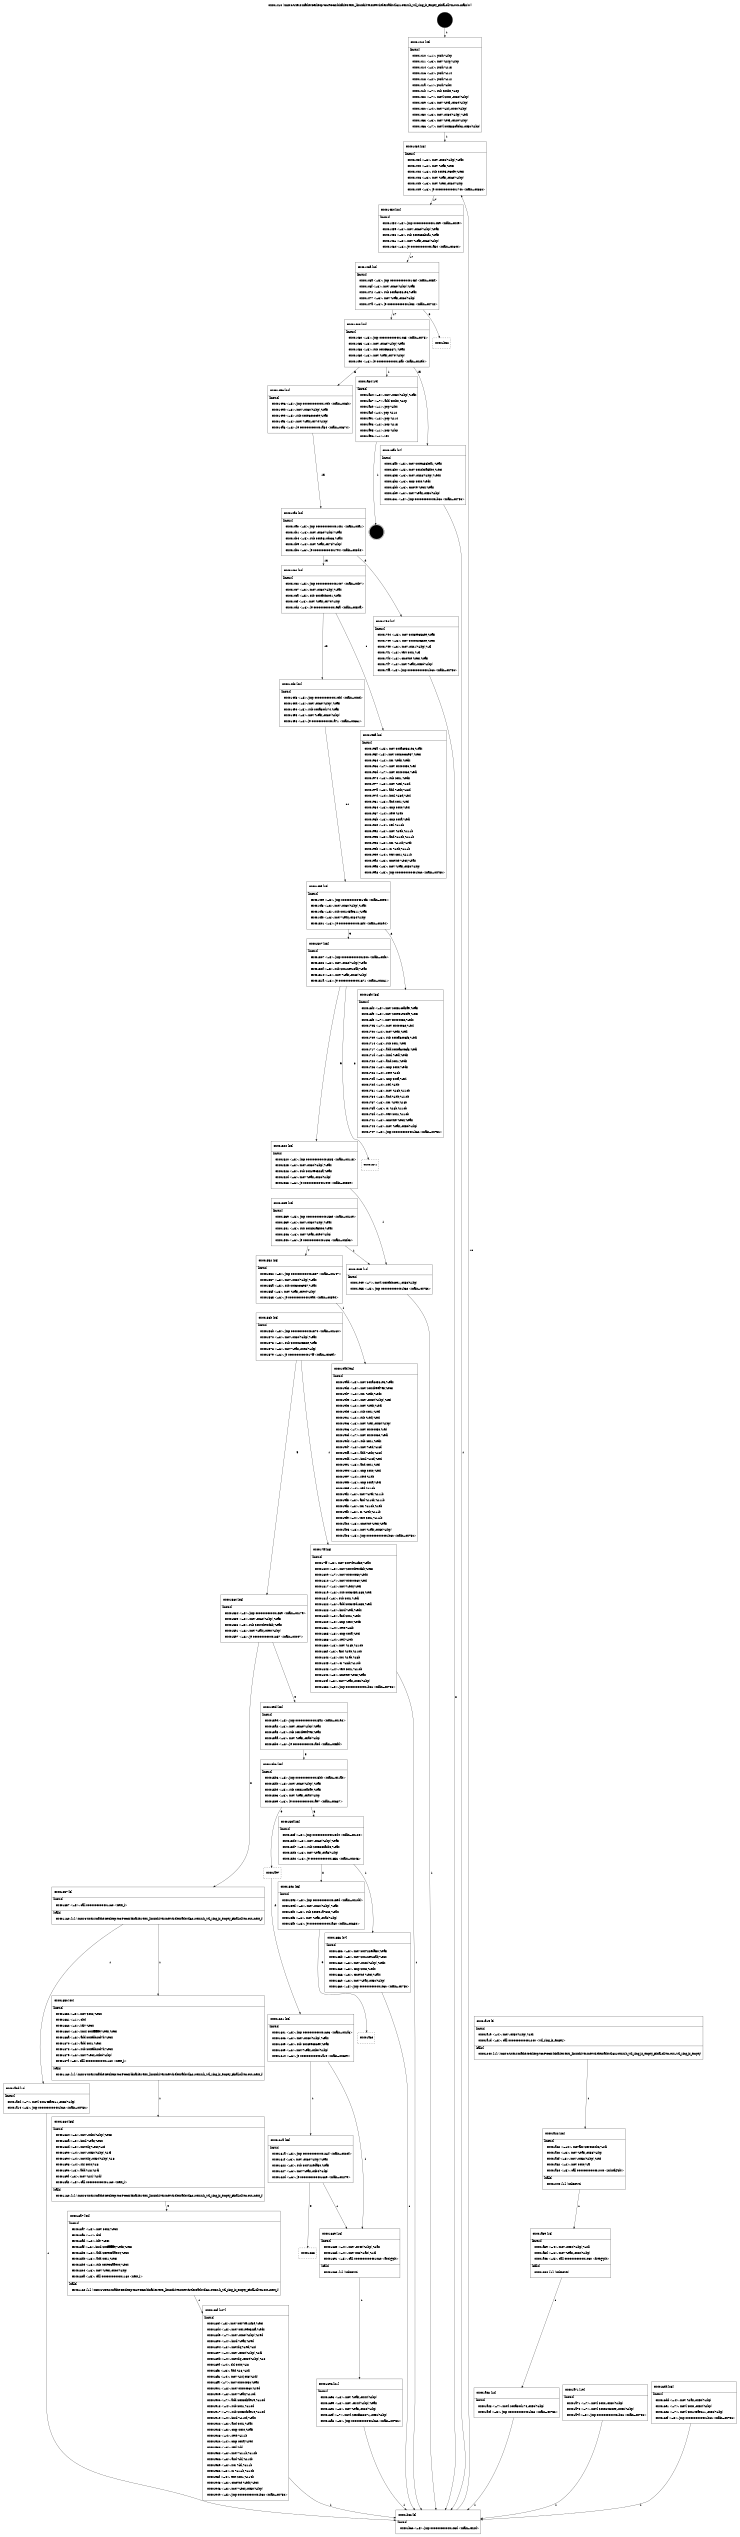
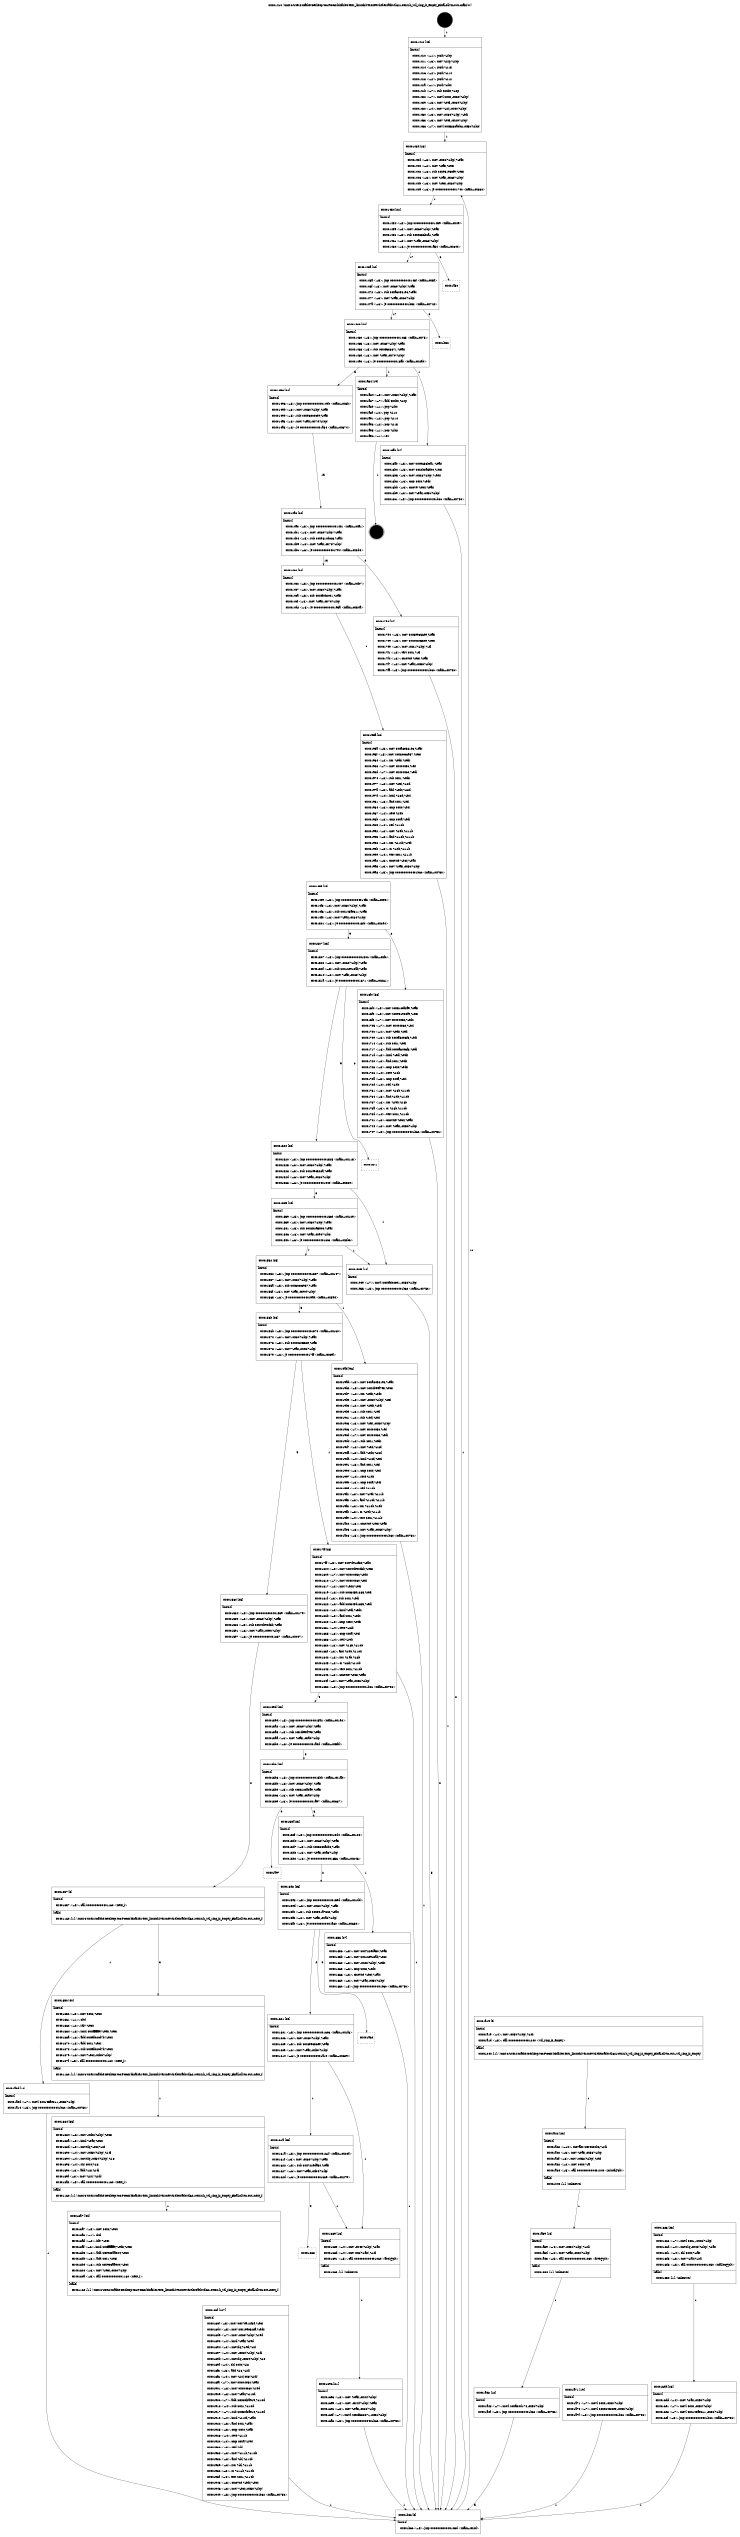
(434, 200) -> (434, 200)
none -> (451, 286)
(419, 372) -> (419, 372)
(322, 703) -> none
none -> (314, 1193)
none -> (299, 1307)
(284, 1671) -> (318, 1697)
none -> (446, 1693)
none -> (438, 1823)
(431, 1873) -> (431, 1873)
(277, 1947) -> (311, 1971)
(159, 1963) -> (159, 1963)
none -> (422, 2025)
(167, 2206) -> (167, 2206)
none -> (694, 2253)
(198, 2304) -> none
(475, 2505) -> (475, 2505)
